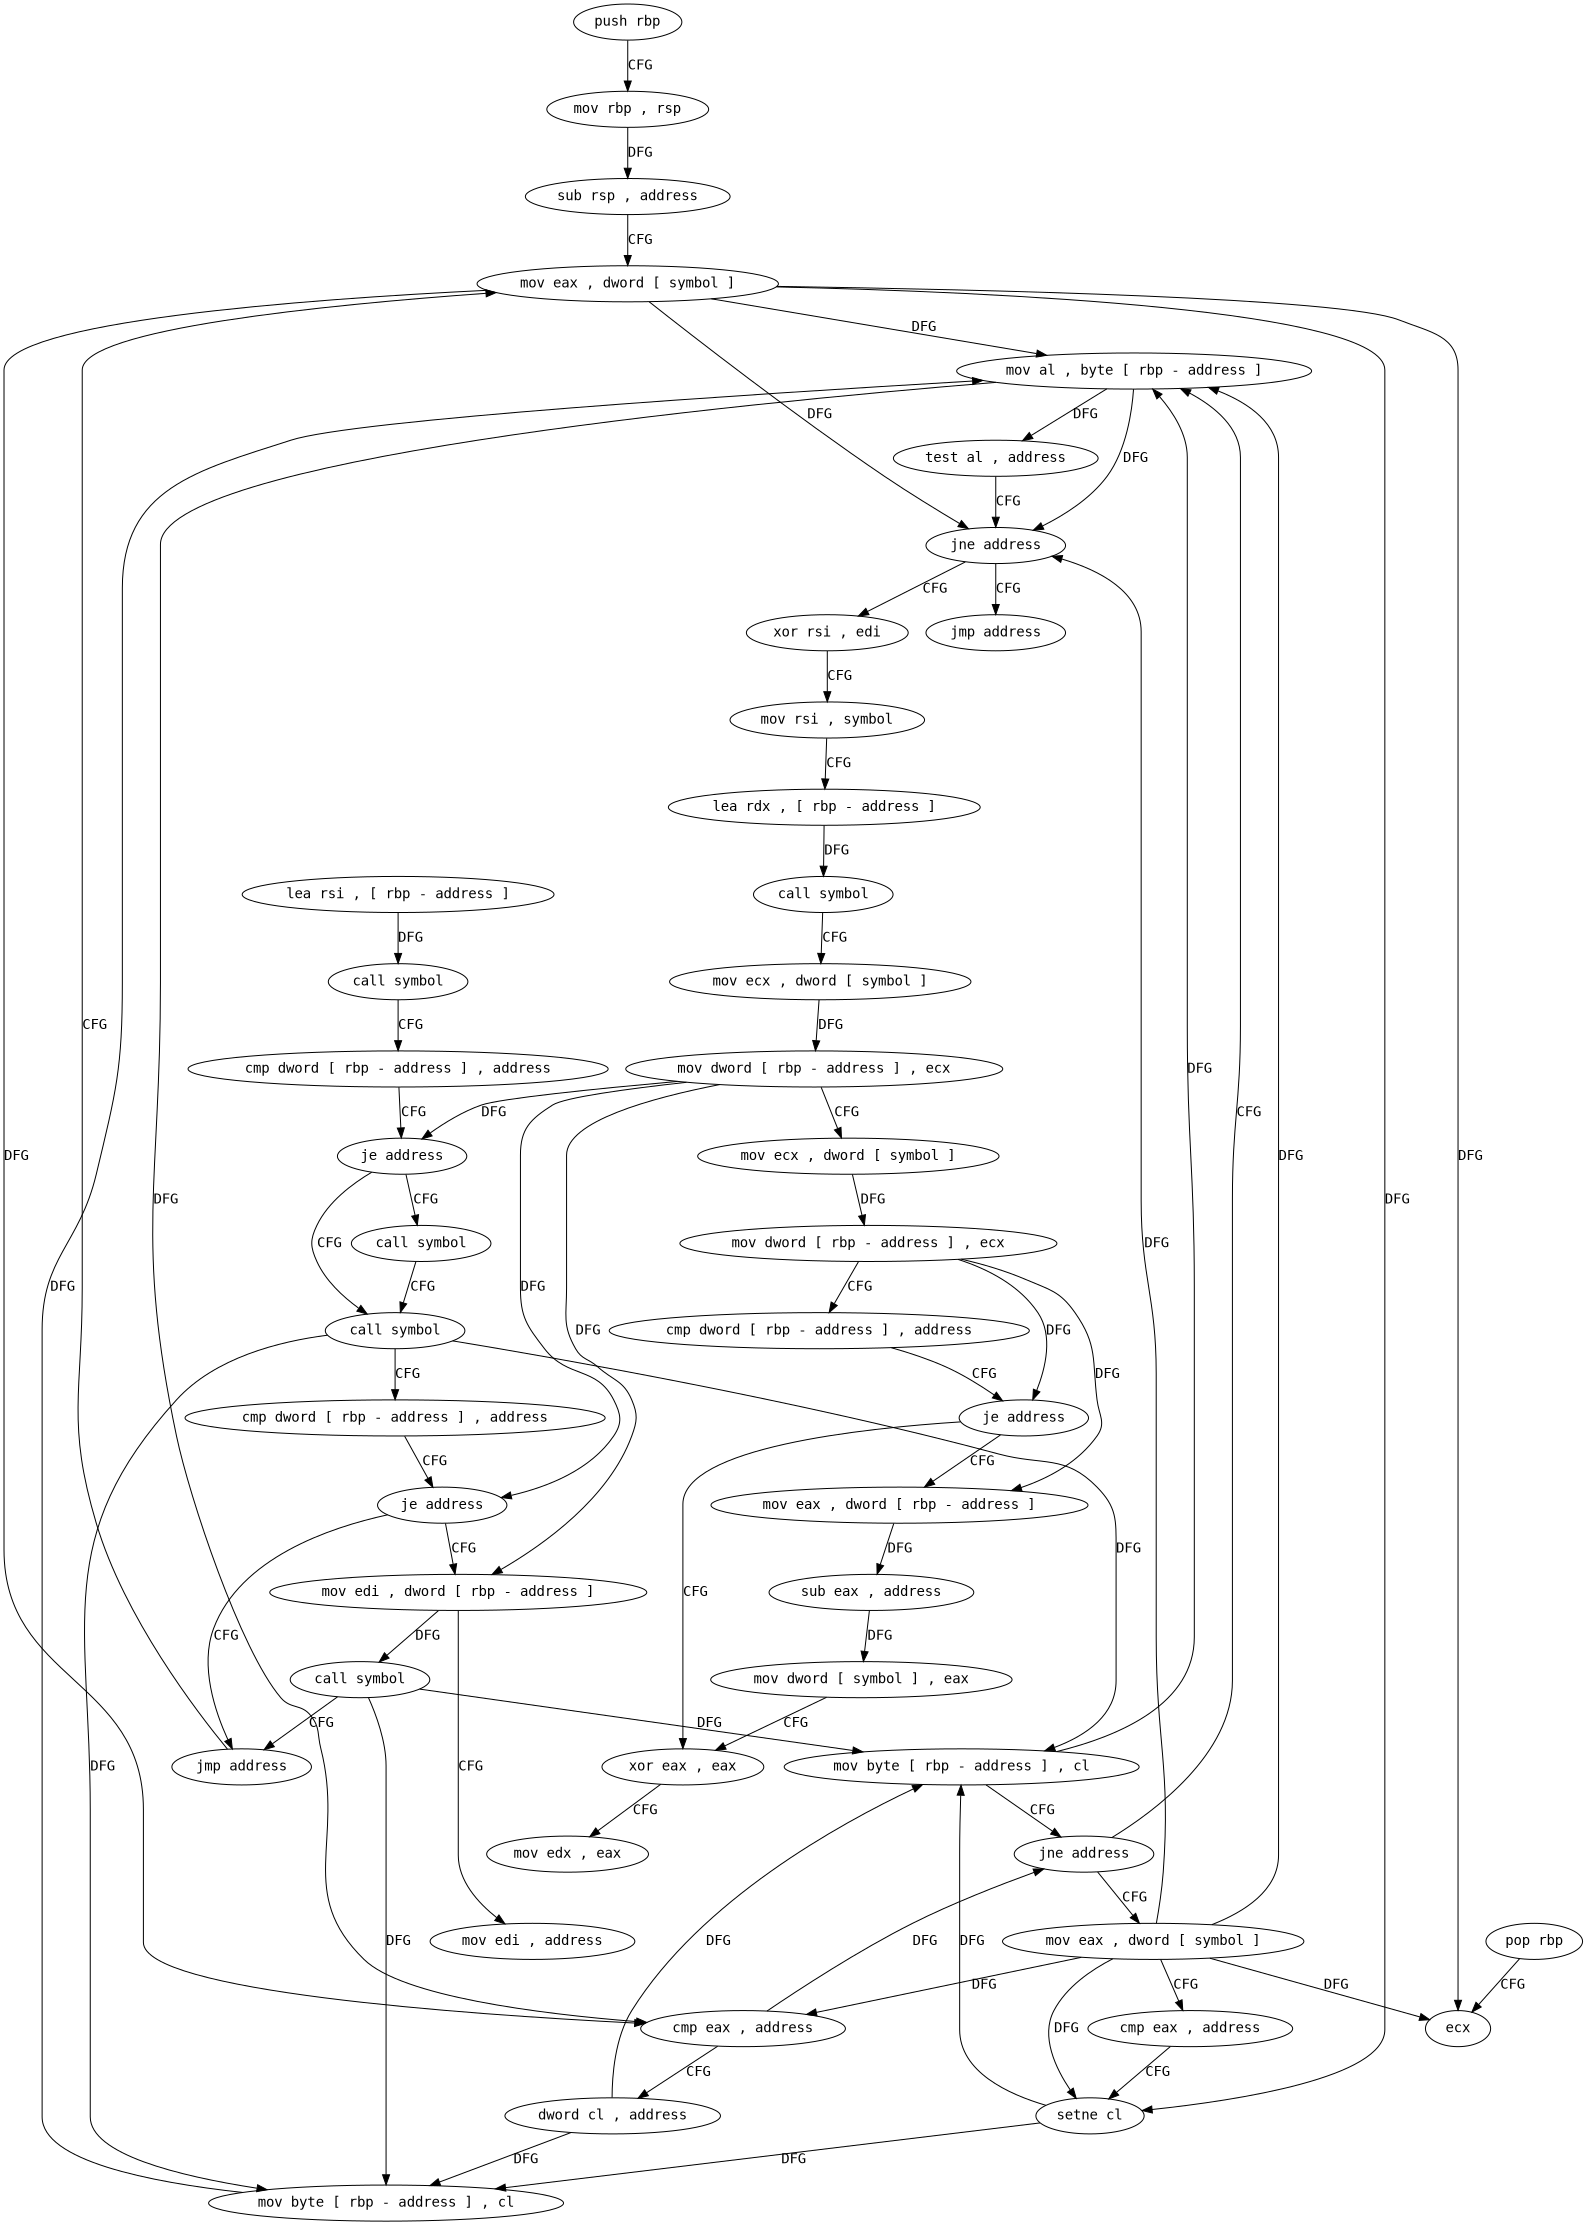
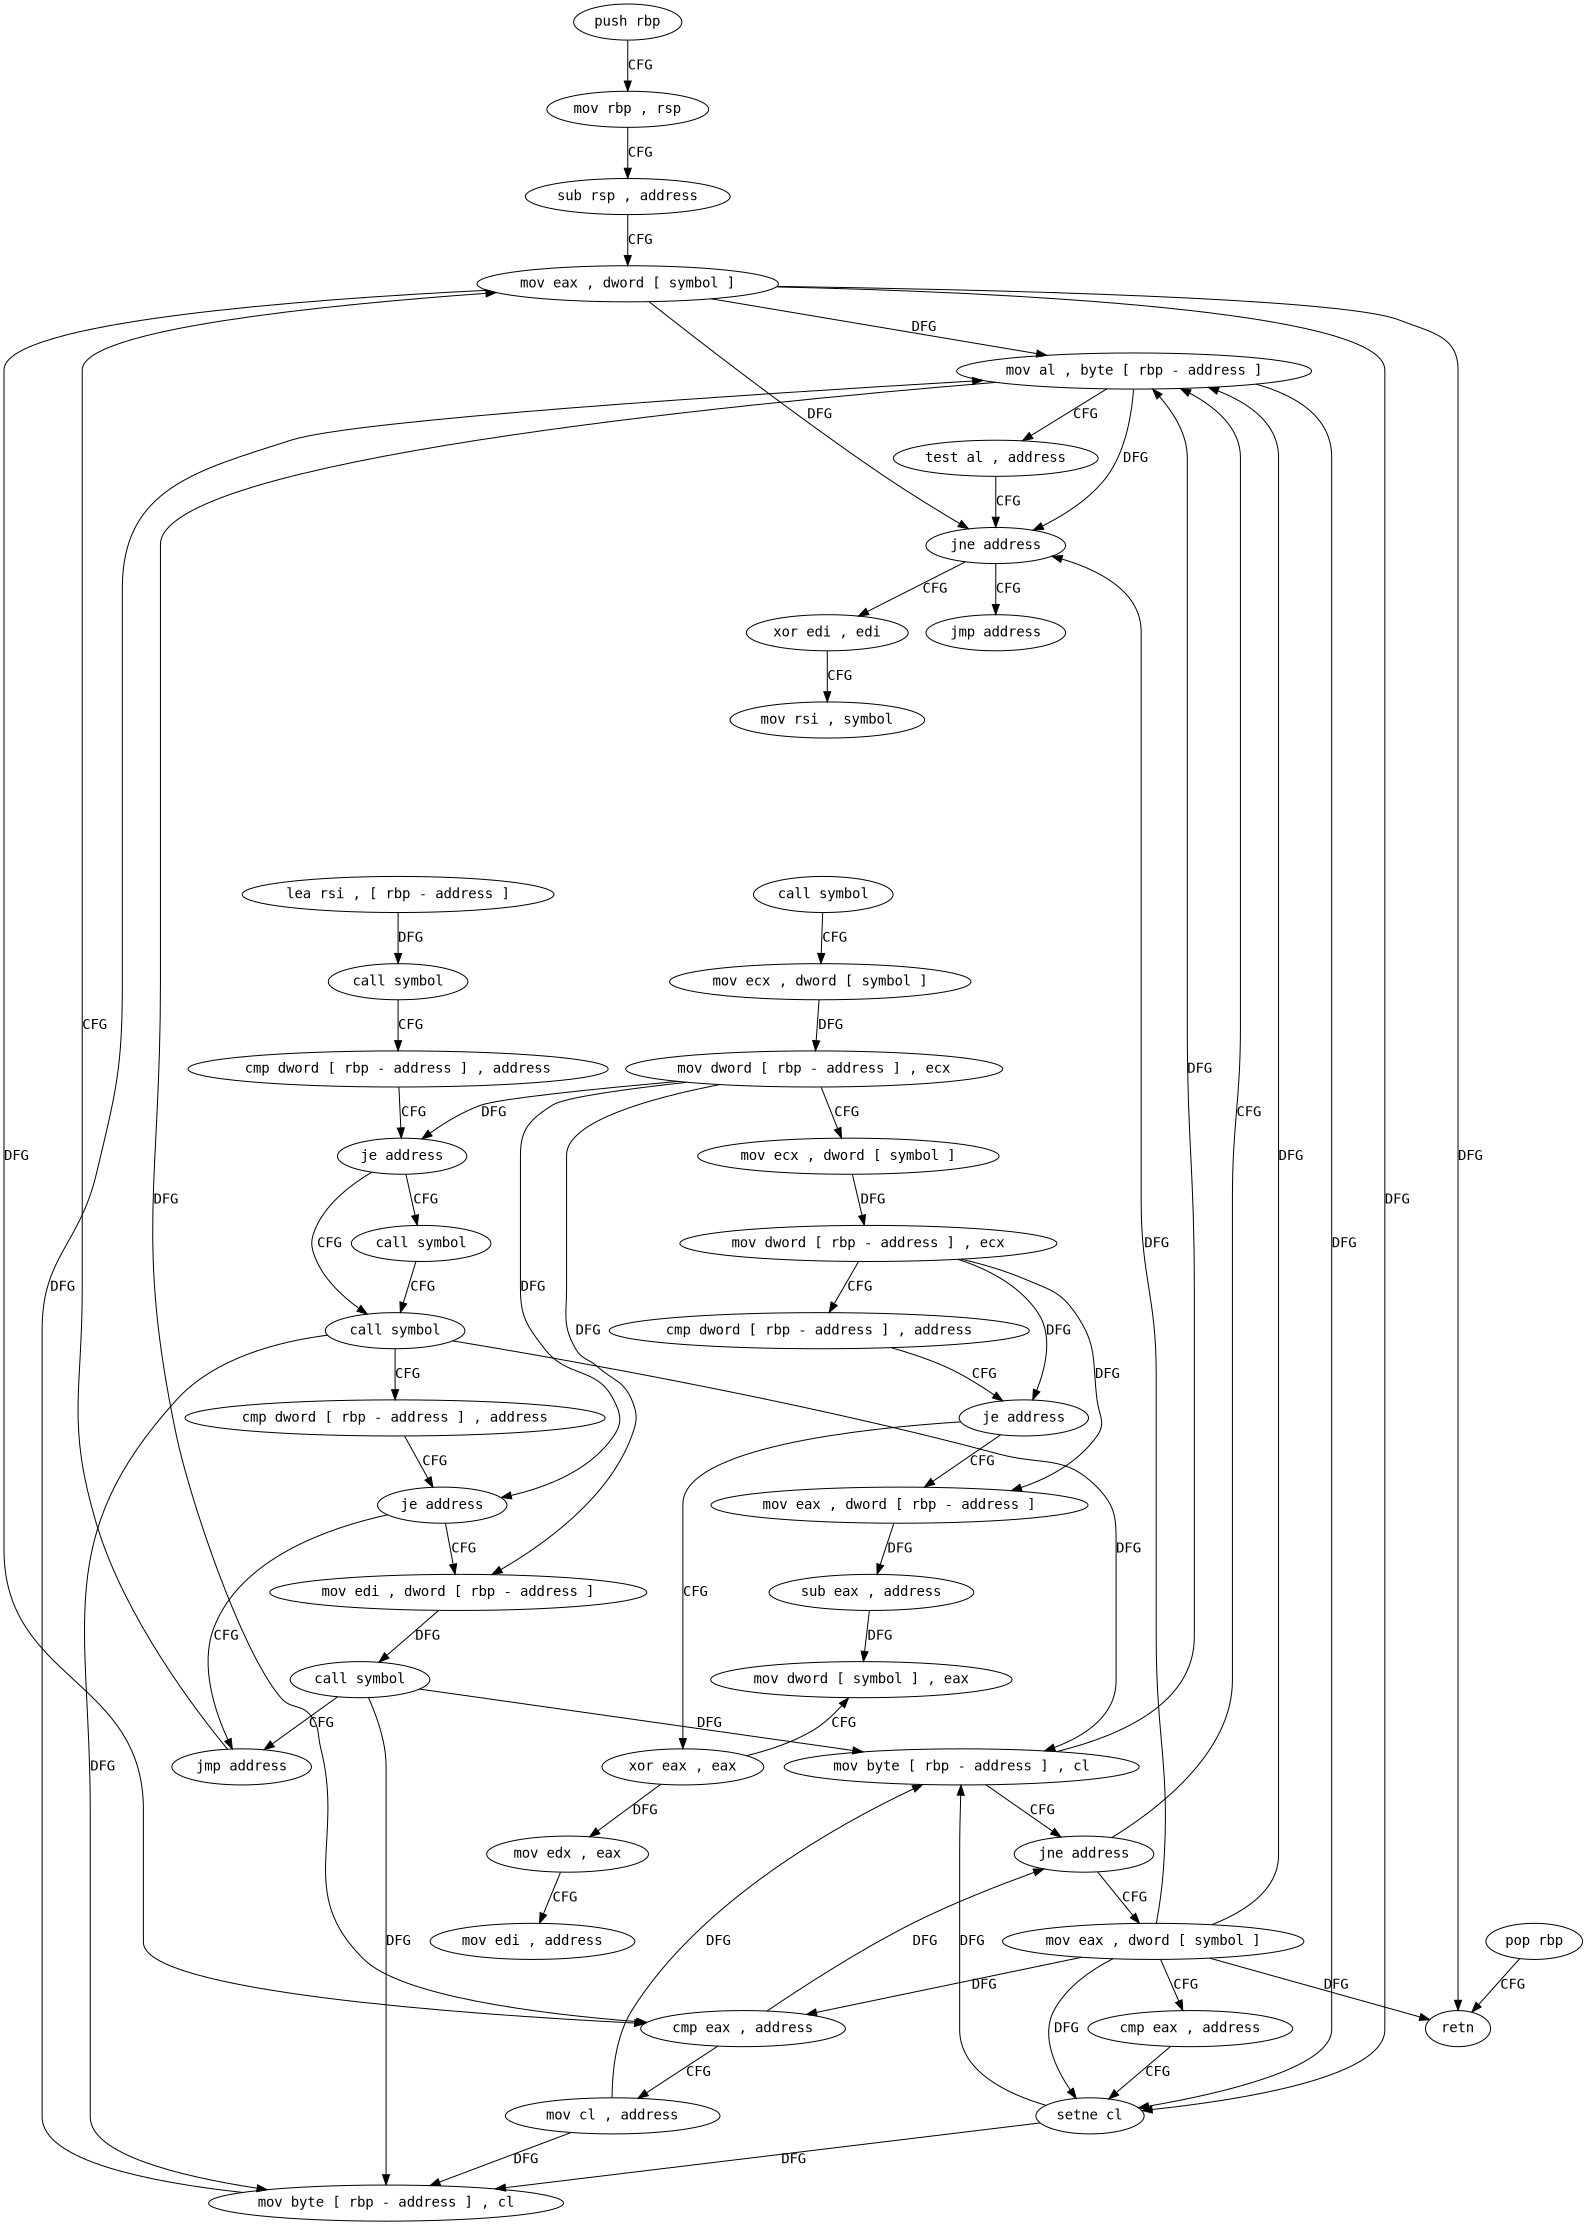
(640, 153) -> (640, 153)
(1086, 415) -> (1086, 415)
(827, 633) -> (827, 633)
(824, 807) -> none
none -> (1332, 1290)
(776, 1722) -> (801, 1737)
(458, 1771) -> (552, 1893)
(645, 1811) -> (645, 1811)
(1458, 2029) -> (1458, 2029)
(613, 2116) -> (613, 2116)
